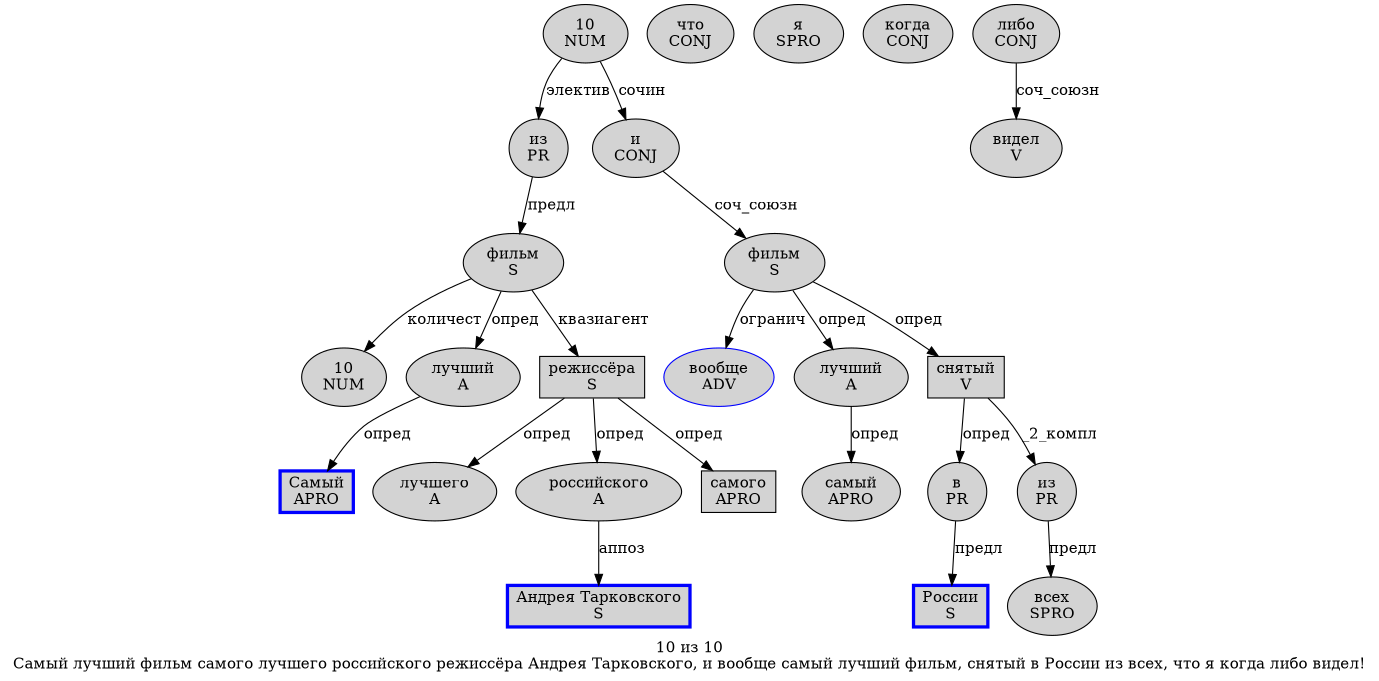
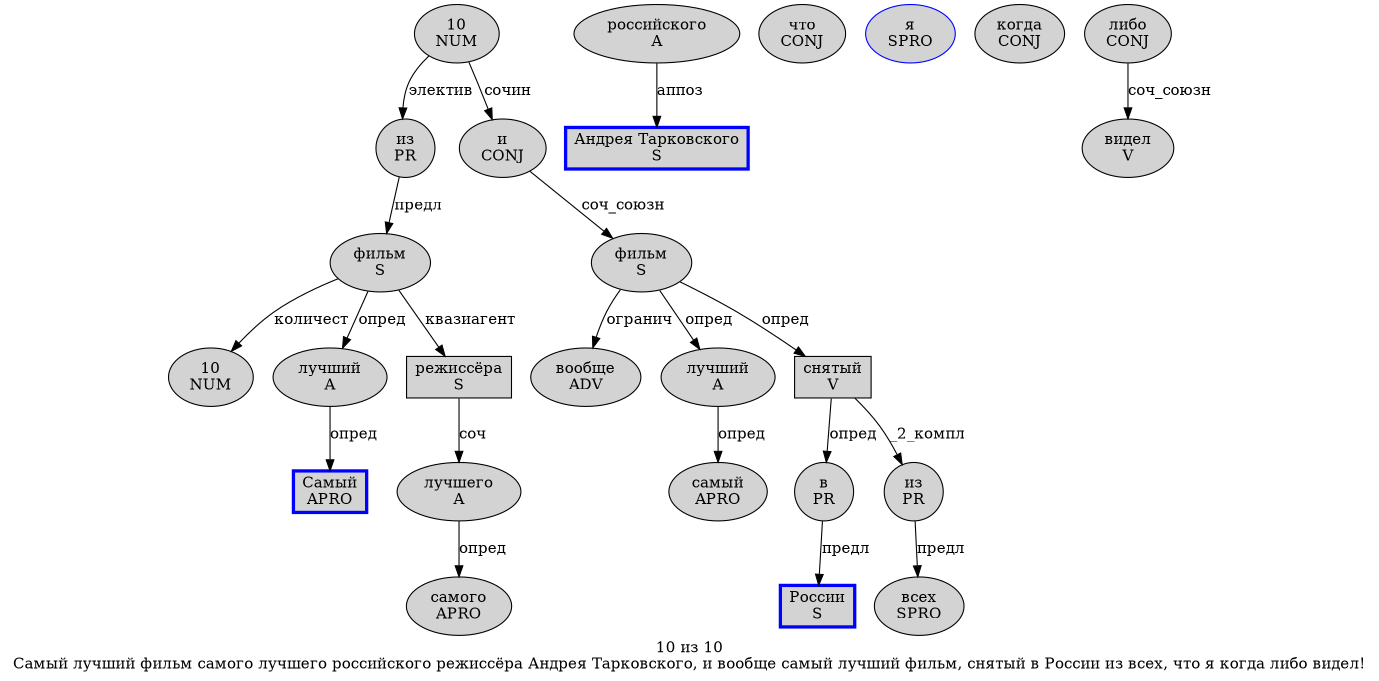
(799, 34) -> (910, 34)
(719, 377) -> (586, 377)
(595, 425) -> none
(661, 431) -> (459, 543)
(547, 434) -> (473, 434)
(739, 492) -> (459, 606)
